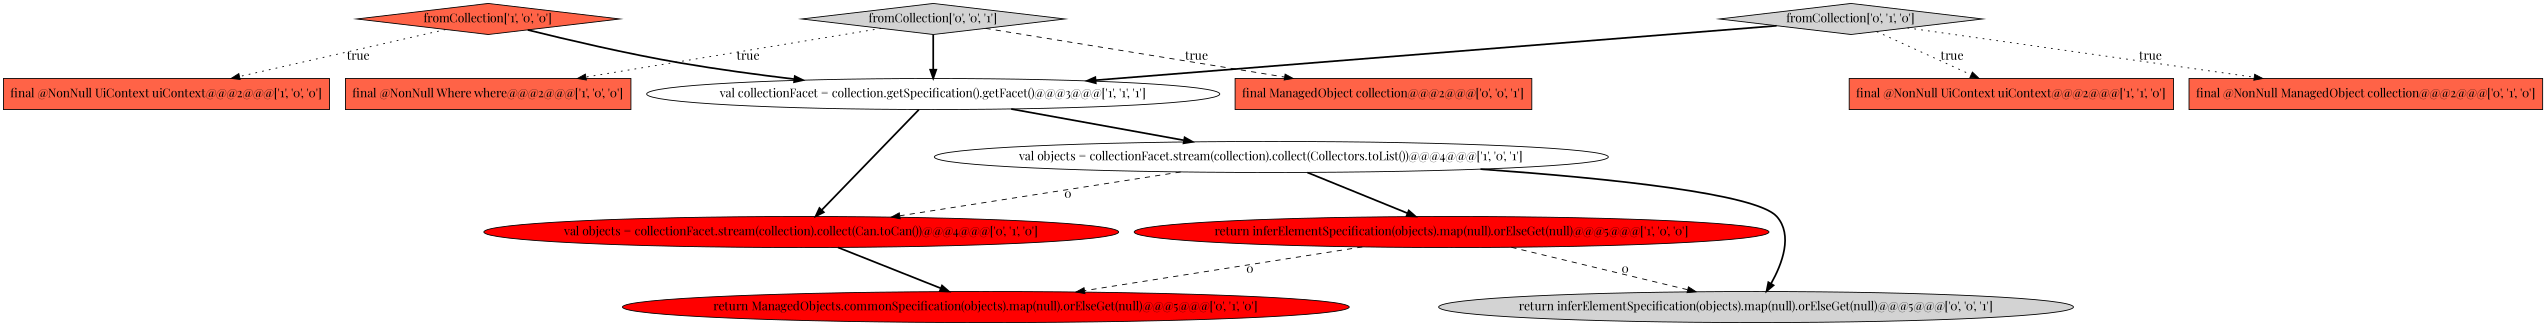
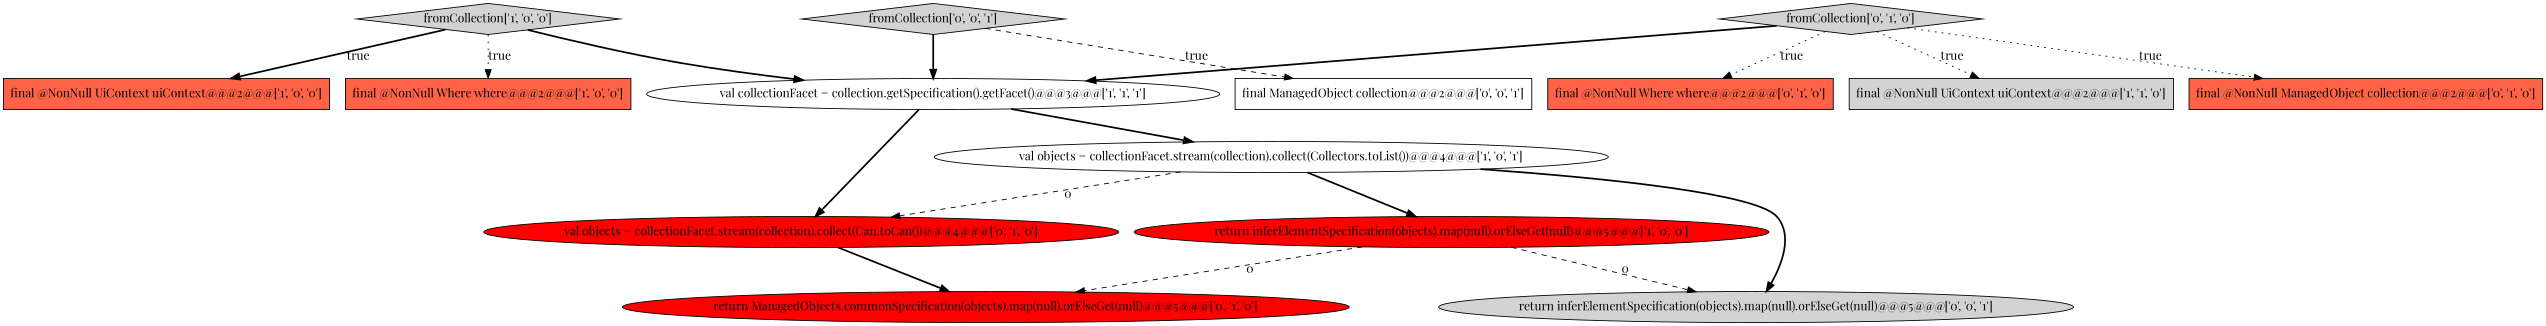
(488, 19) -> (488, 19)
(343, 53) -> (343, 53)
(734, 53) -> (488, 52)
(1383, 94) -> (1383, 94)
none -> (1690, 94)
(2011, 94) -> (2011, 94)
